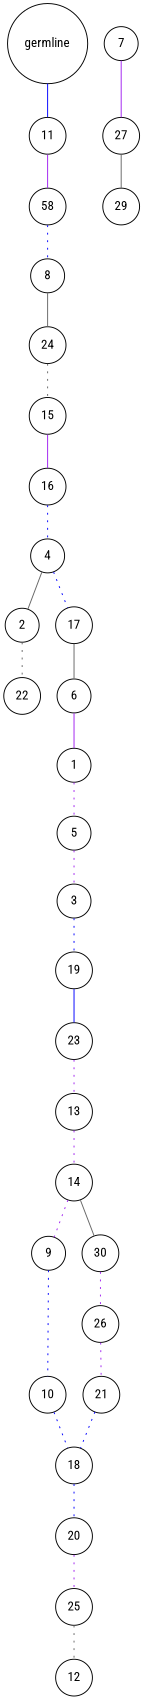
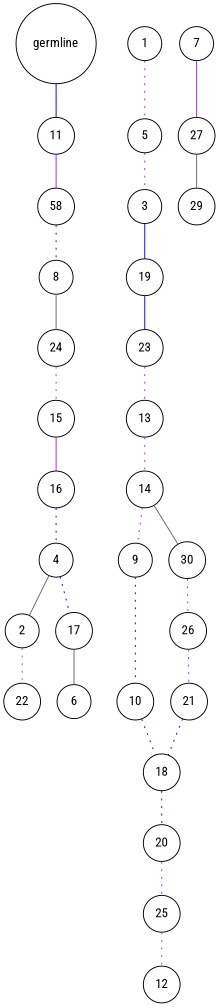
(74, 731) -> none
(74, 935) -> (145, 241)
